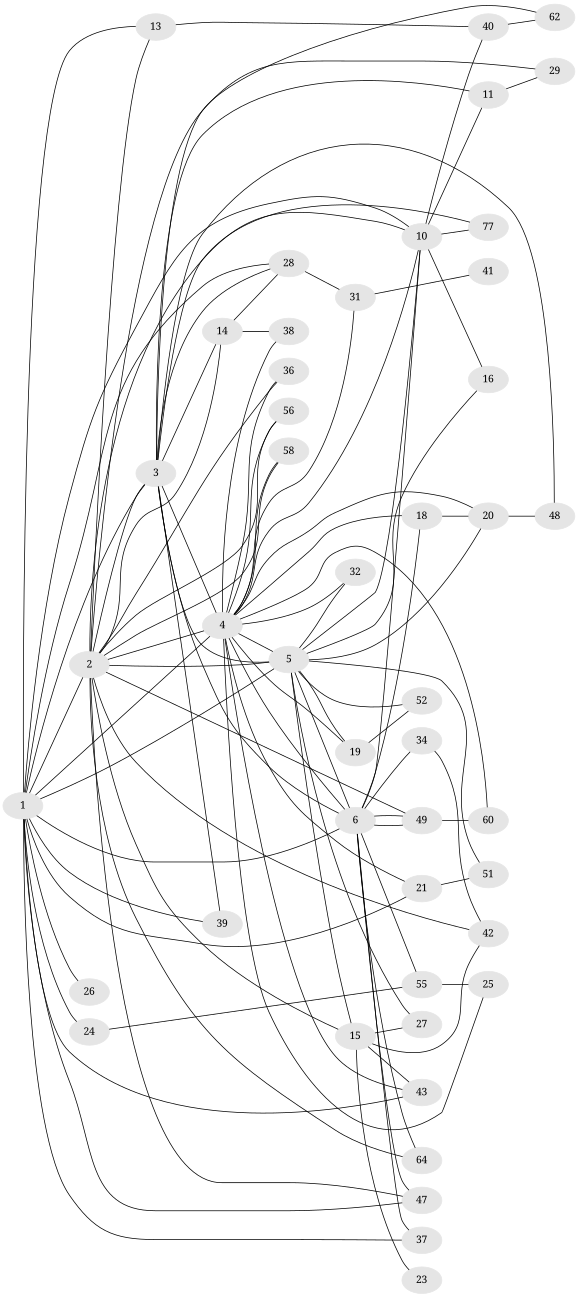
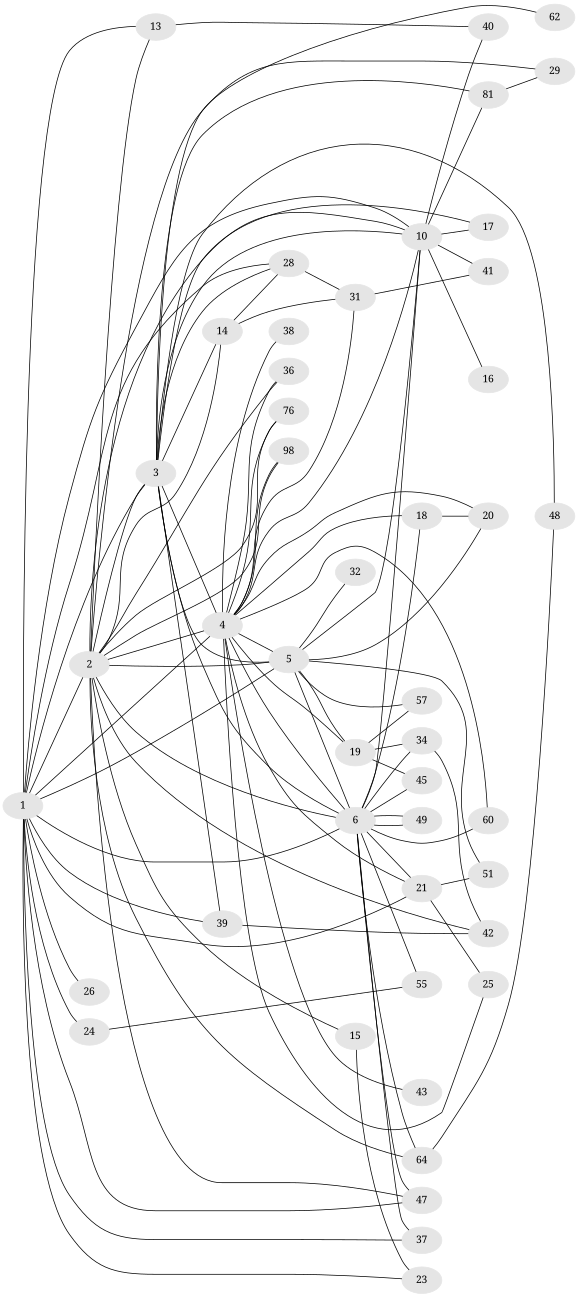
(522, 22) -> none
(488, 95) -> (488, 95)
(488, 227) -> (488, 227)
none -> (455, 254)
none -> (221, 267)
(256, 331) -> (286, 307)
(289, 411) -> (289, 411)
(289, 451) -> (289, 451)
(407, 486) -> none
(522, 516) -> (532, 850)
(297, 613) -> none
(422, 701) -> (422, 701)
none -> (389, 747)
(271, 750) -> (193, 770)
none -> (422, 781)
(453, 821) -> (422, 843)
(316, 849) -> none
none -> (389, 855)
(455, 985) -> (456, 938)
(422, 1025) -> none
(454, 1031) -> (355, 931)
(397, 1071) -> none
(114, 1082) -> (54, 1201)
